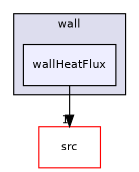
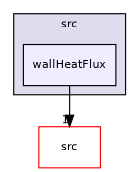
(70, 25) -> (70, 25)
